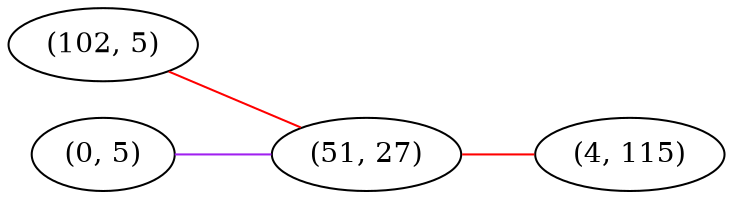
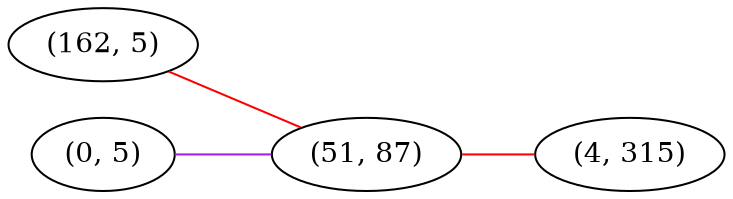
(103, 45) -> (103, 45)
(367, 154) -> (367, 154)
(630, 154) -> (630, 154)
